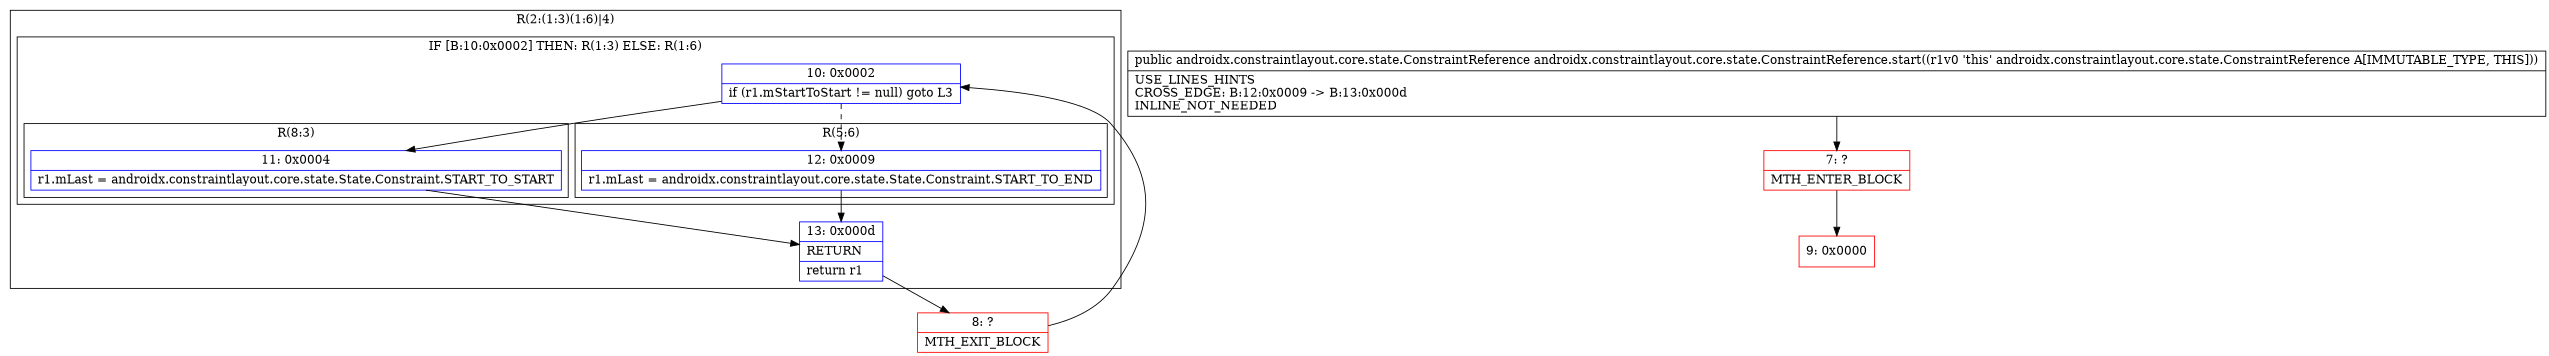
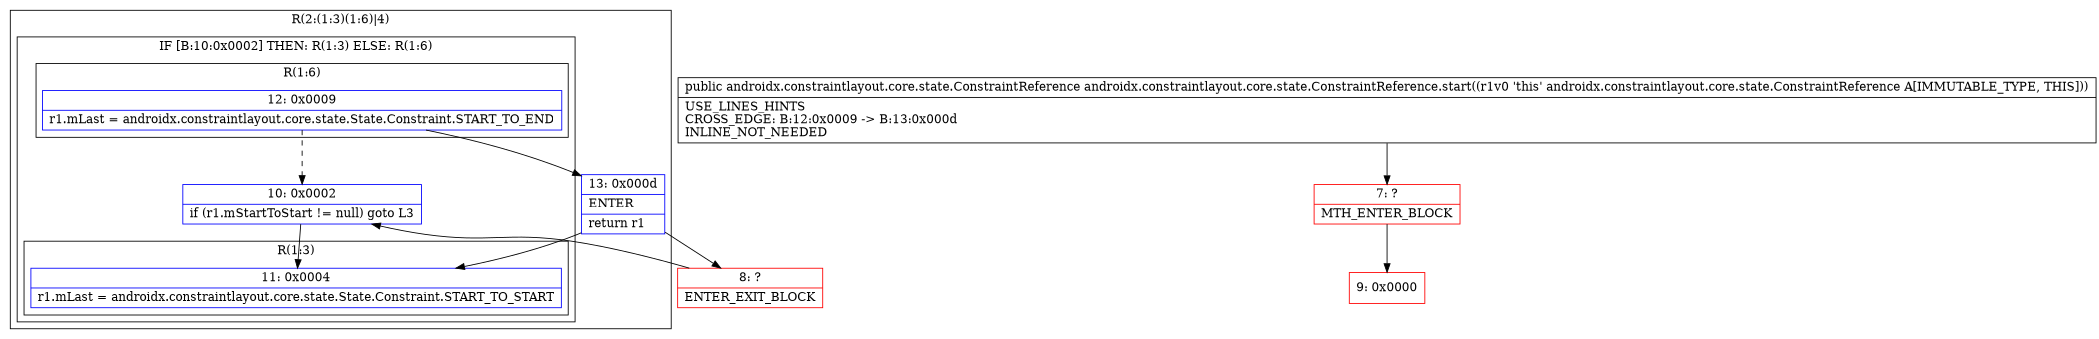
(841, 118) -> (302, 153)
(296, 133) -> (296, 251)
(841, 133) -> (302, 73)
(608, 217) -> (524, 252)
(834, 251) -> (611, 204)
(983, 342) -> (750, 297)
